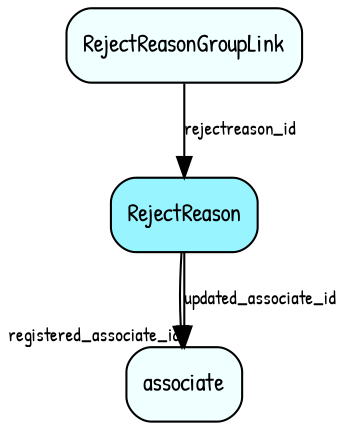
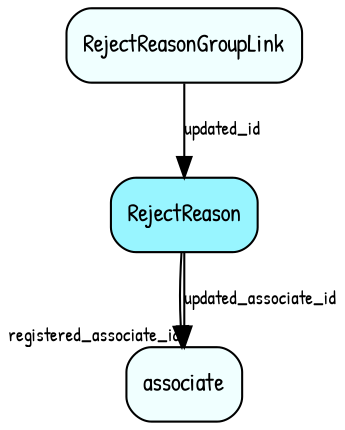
(241, 130) -> (223, 130)
